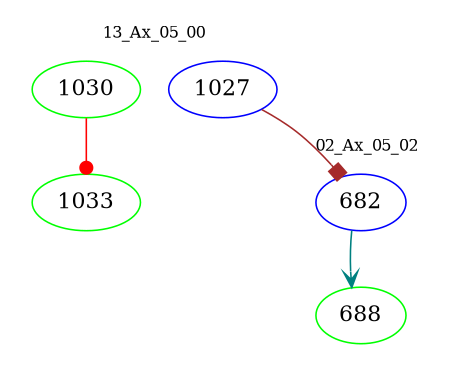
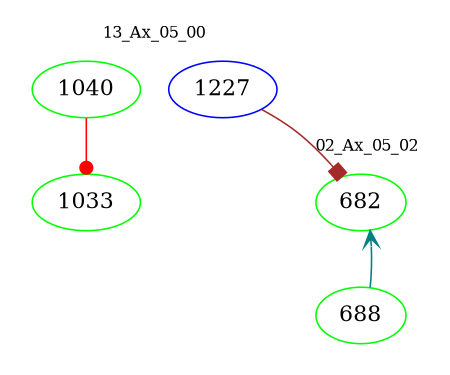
(86, 89) -> (86, 89)
(223, 89) -> (223, 89)
(361, 202) -> (361, 202)
(350, 251) -> (371, 267)
